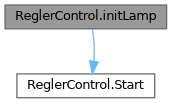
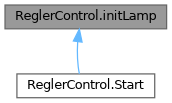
(94, 45) -> (78, 58)
